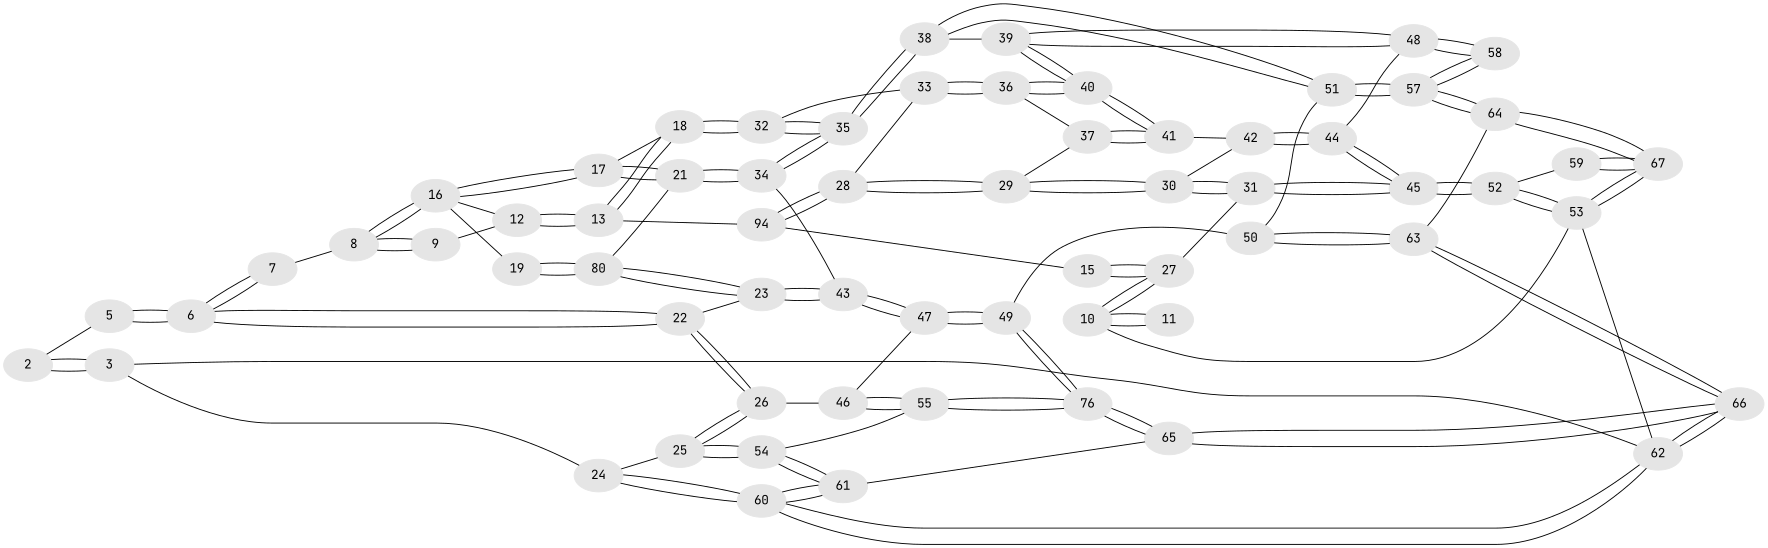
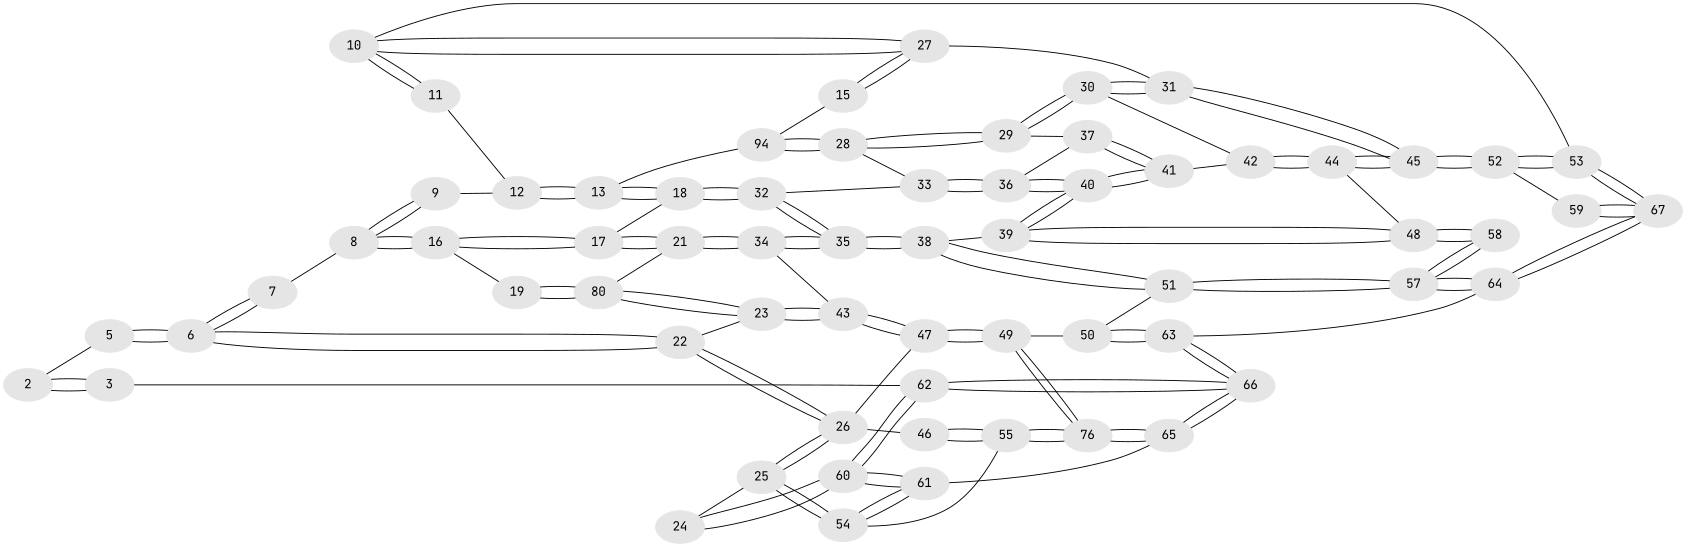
(476, 208) -> (476, 145)
(1616, 328) -> none
(889, 355) -> (884, 380)
(353, 423) -> none
